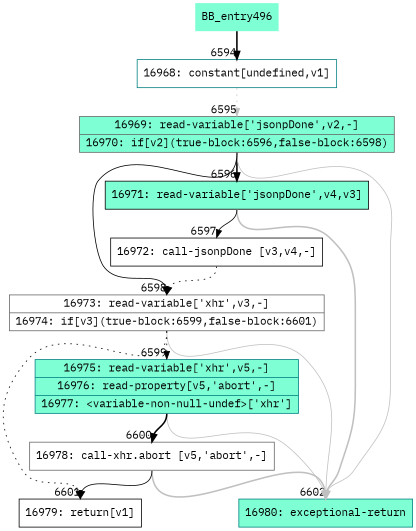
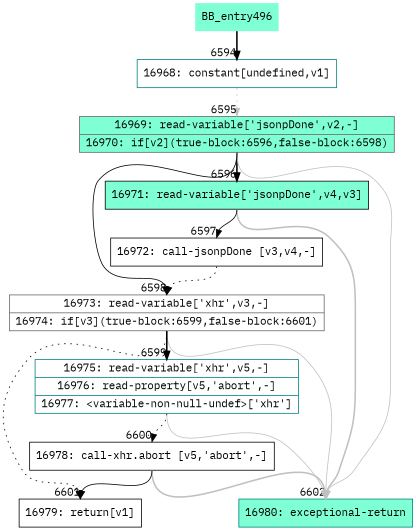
(167, 341) -> (167, 341)
(167, 386) -> (167, 386)
(162, 425) -> (162, 425)
(152, 456) -> (152, 456)
